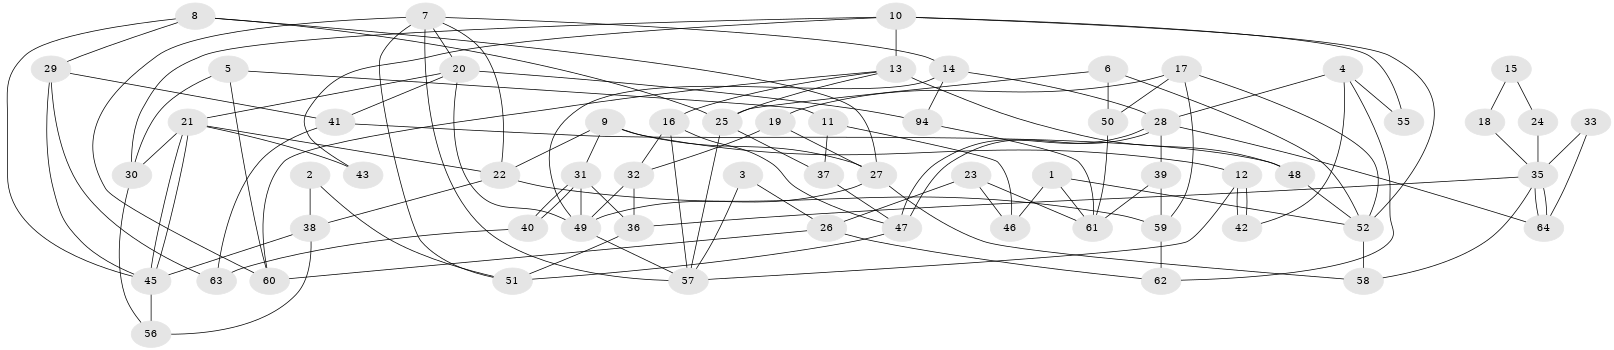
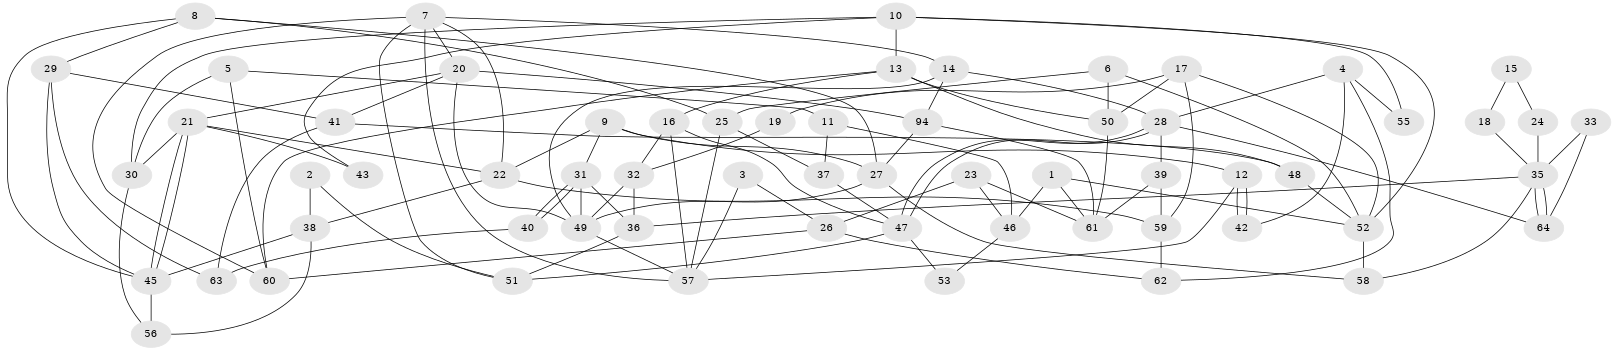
(796, 94) -> (999, 103)
(821, 146) -> (900, 149)
none -> (945, 281)
